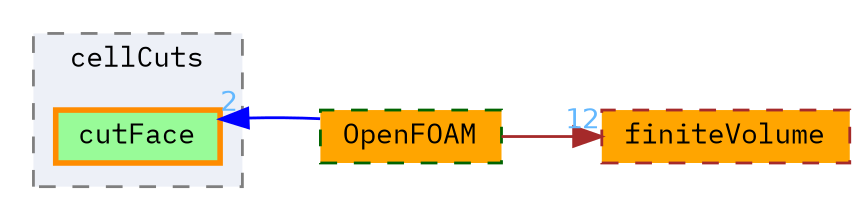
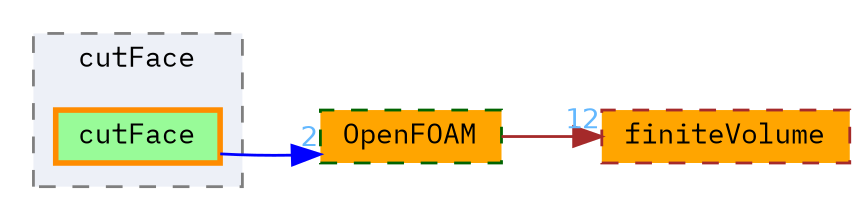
(138, 60) -> (138, 60)
(284, 118) -> (260, 155)
